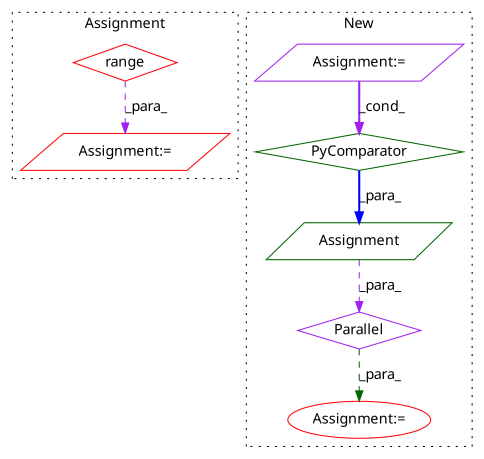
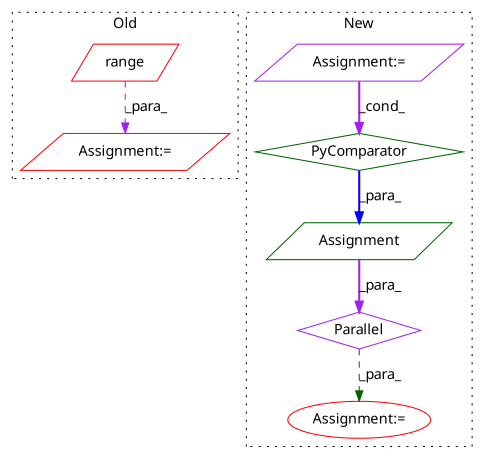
(125, 24) -> (125, 24)
(125, 63) -> (125, 63)
(359, 281) -> (359, 281)
